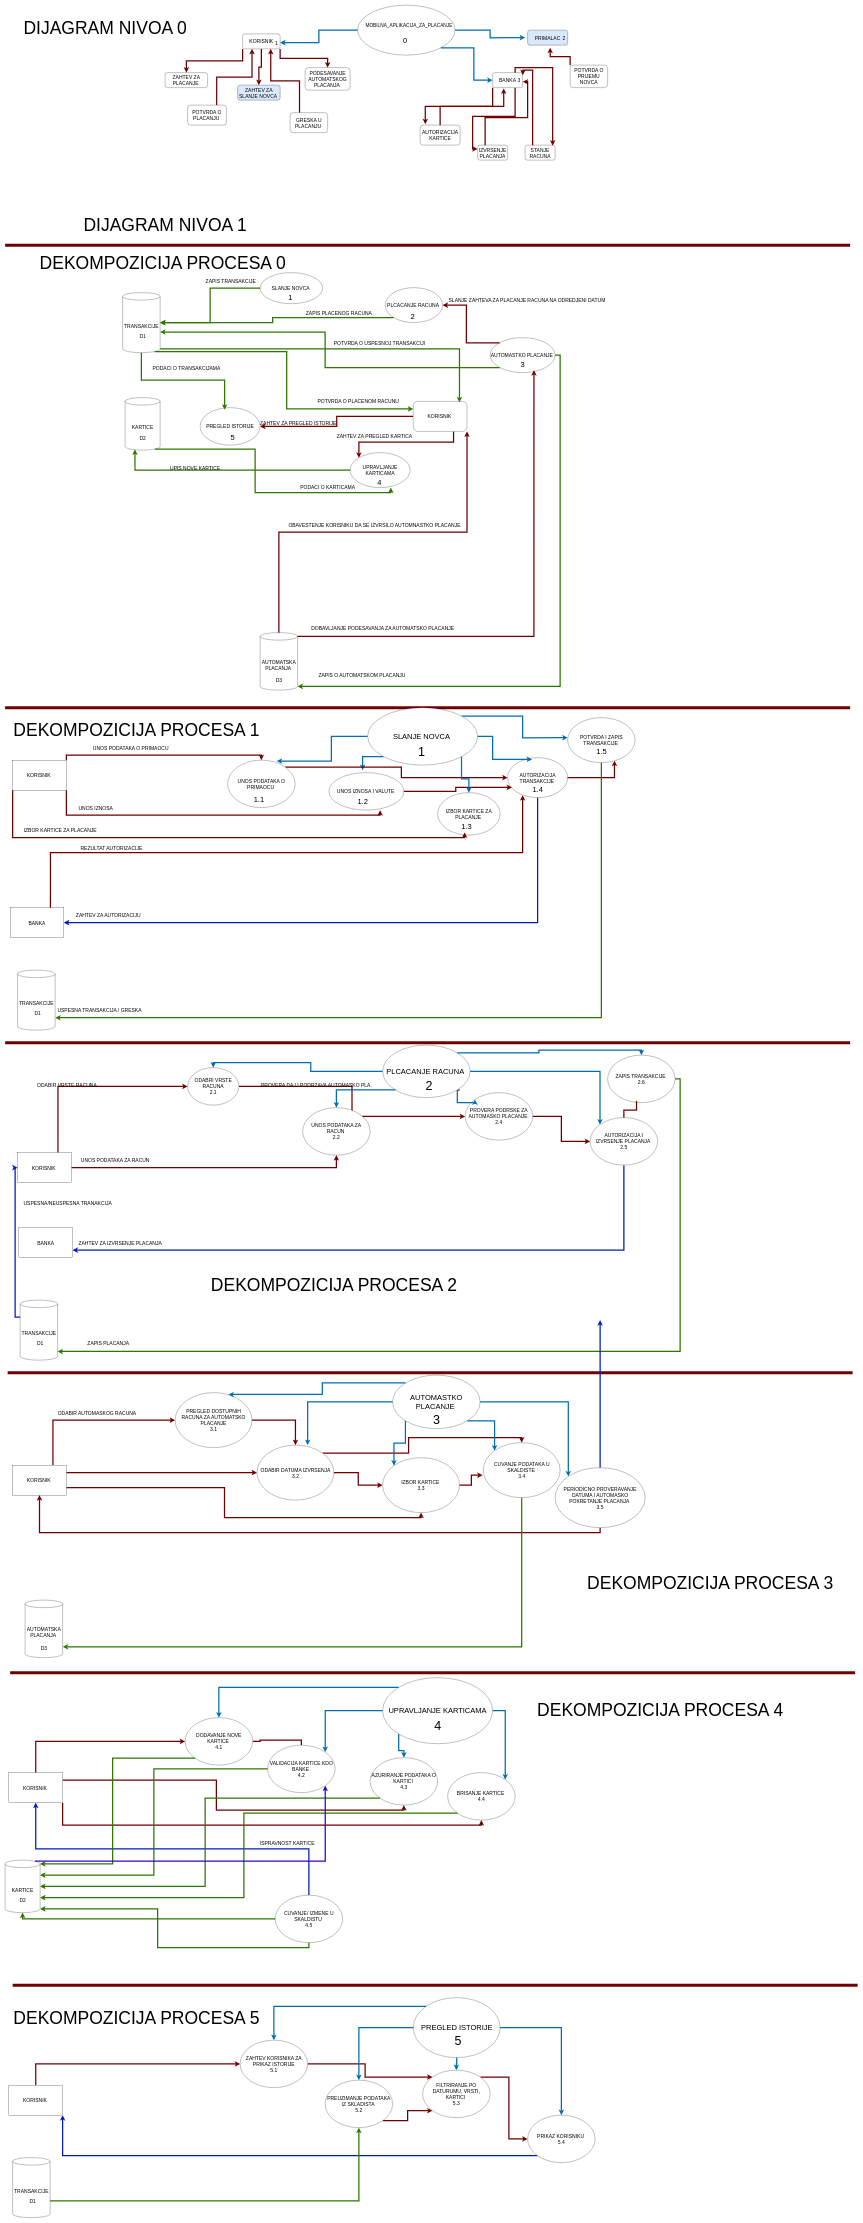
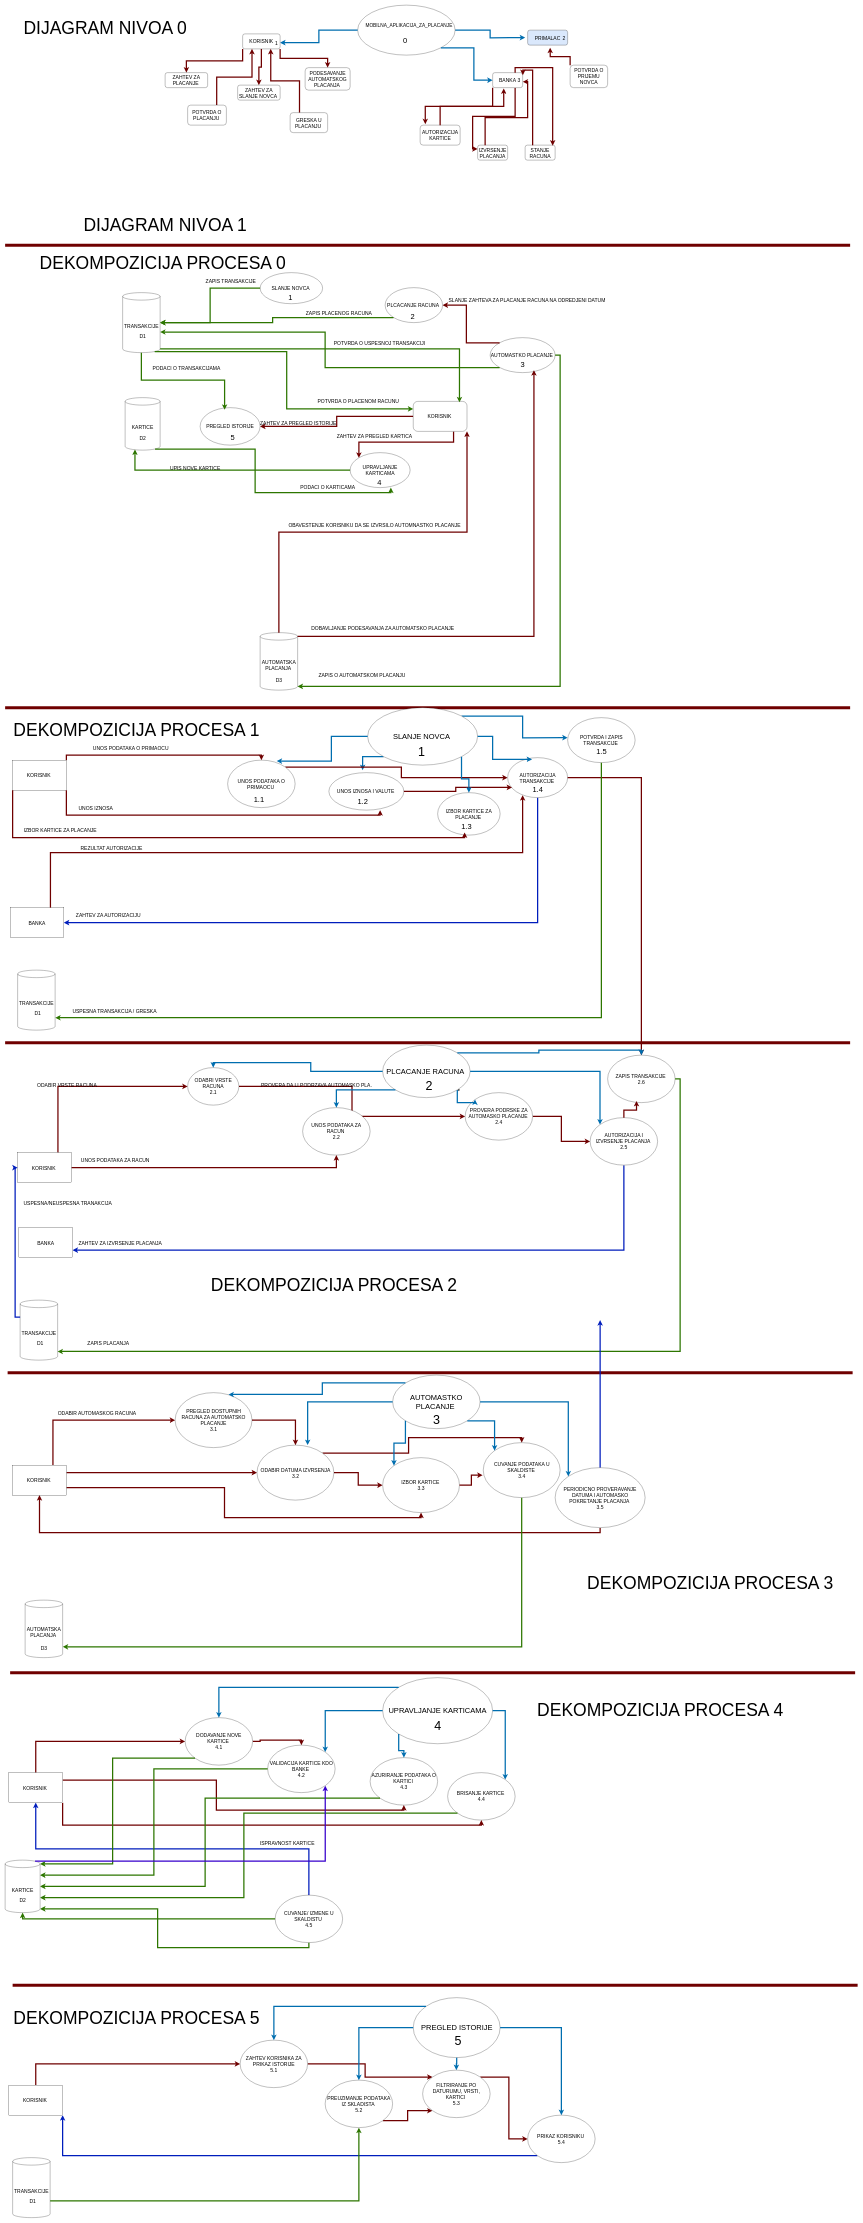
(259, 93) -> (259, 93)
(614, 772) -> (641, 898)
(100, 1010) -> (115, 1011)
(637, 1104) -> (637, 1106)
(301, 1740) -> (300, 1740)
